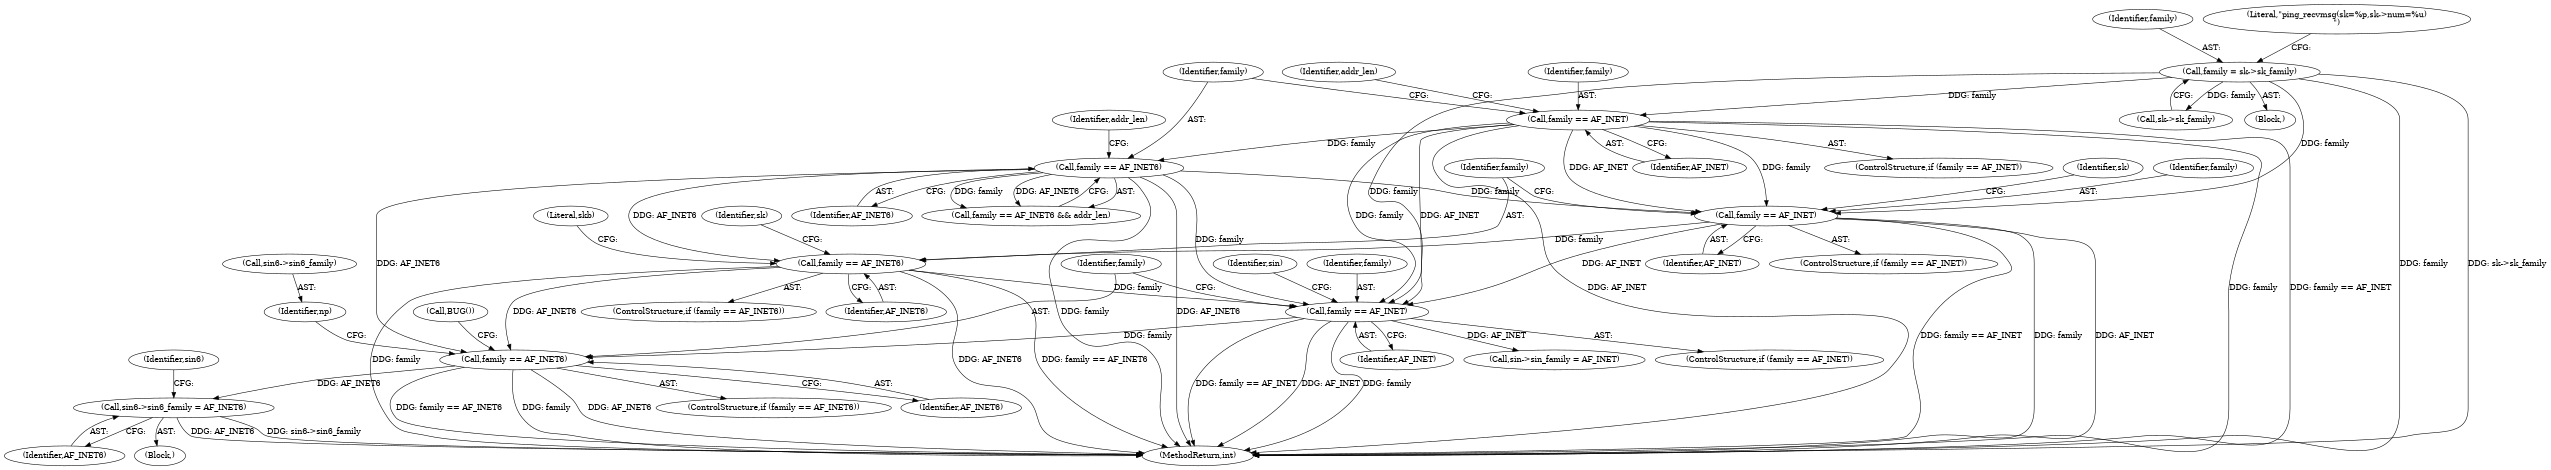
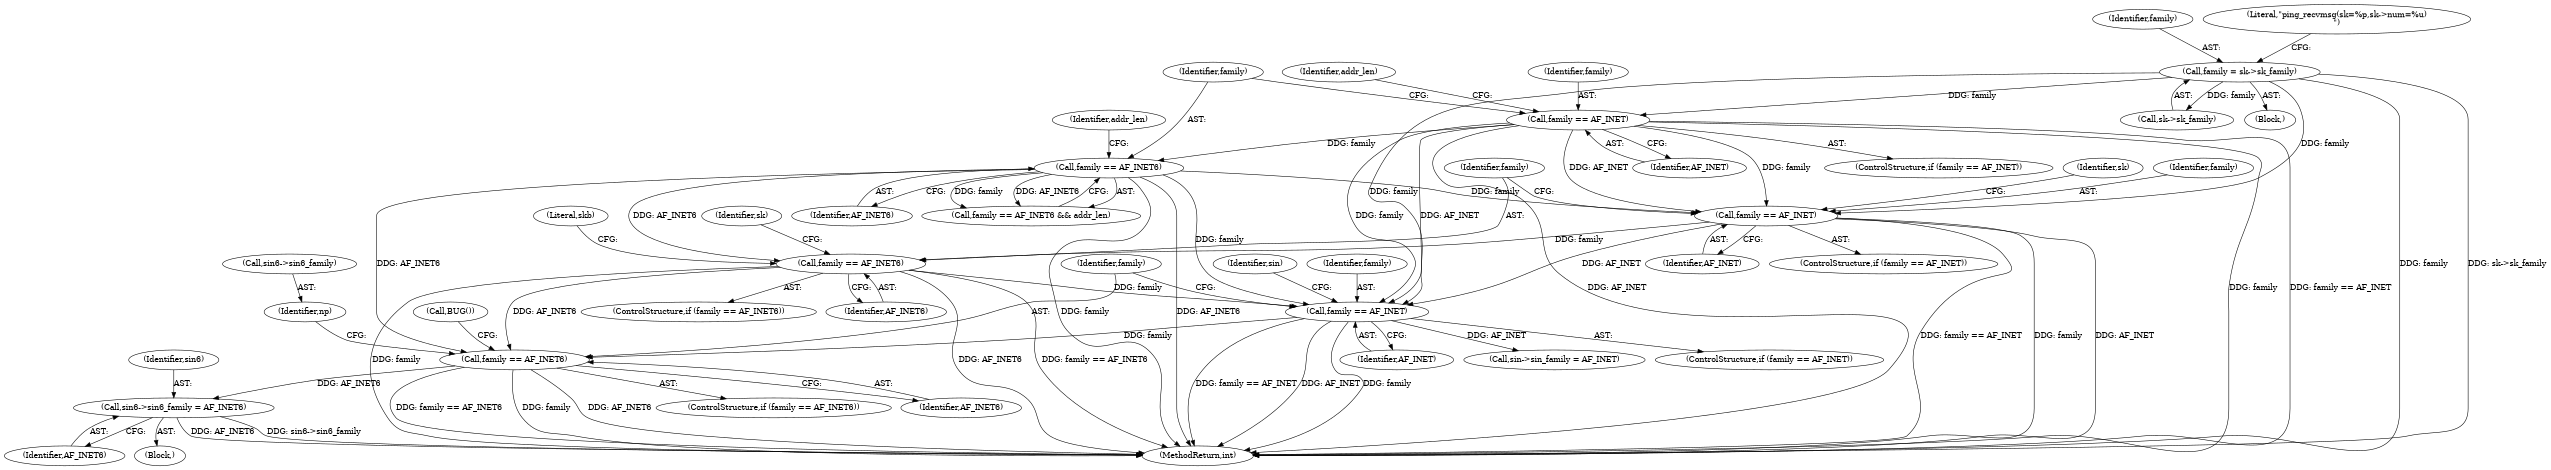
(2184, 96) -> (2185, 96)
(185, 384) -> (184, 384)
